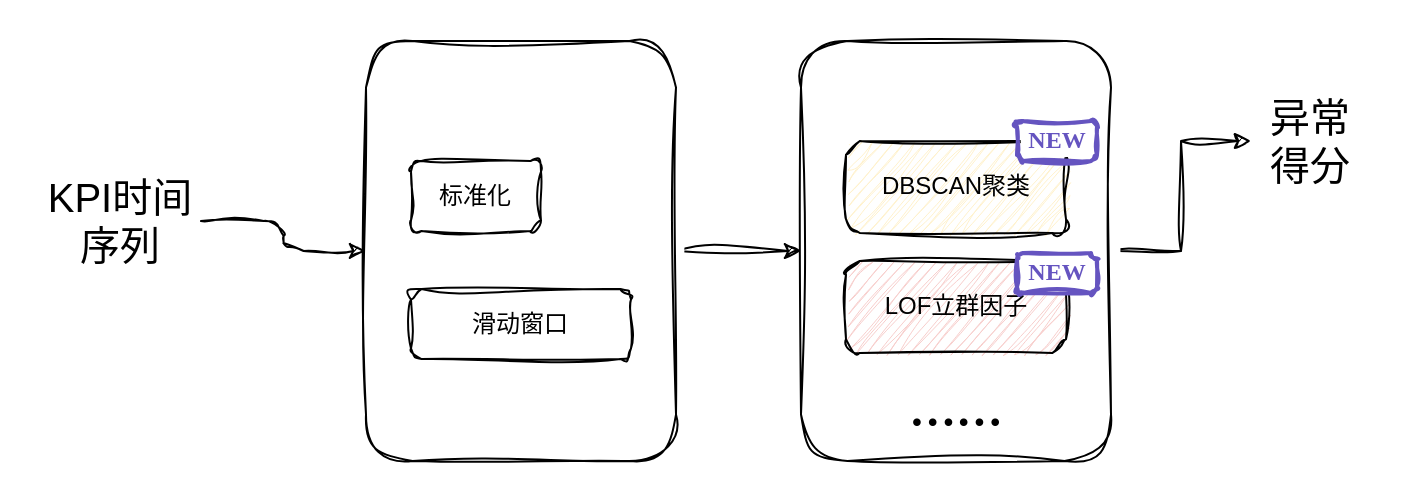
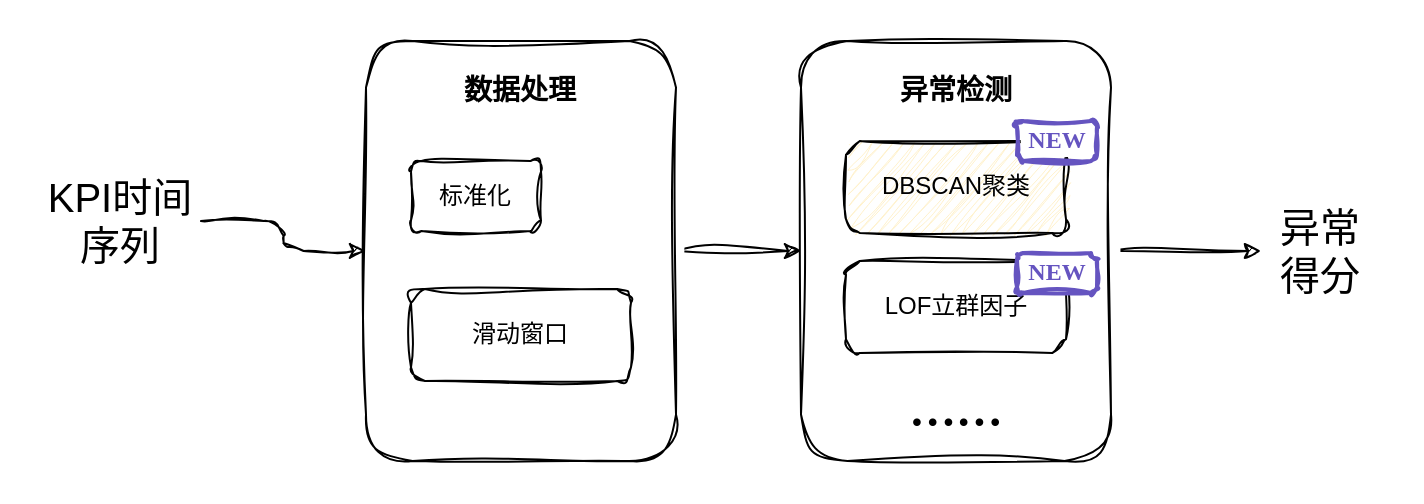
none -> (521, 91)
none -> (956, 91)
(1311, 141) -> (1321, 251)
(956, 307) -> (956, 307)
(521, 324) -> (521, 335)
